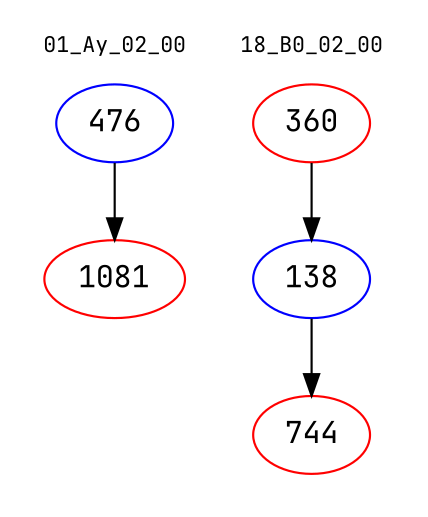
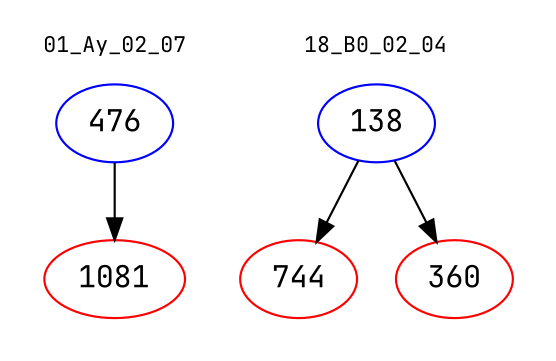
(116, 47) -> (116, 47)
(313, 47) -> (377, 47)
(312, 191) -> (410, 192)
